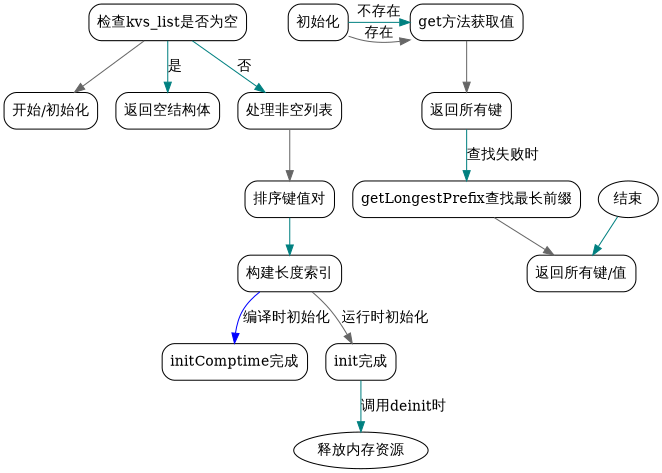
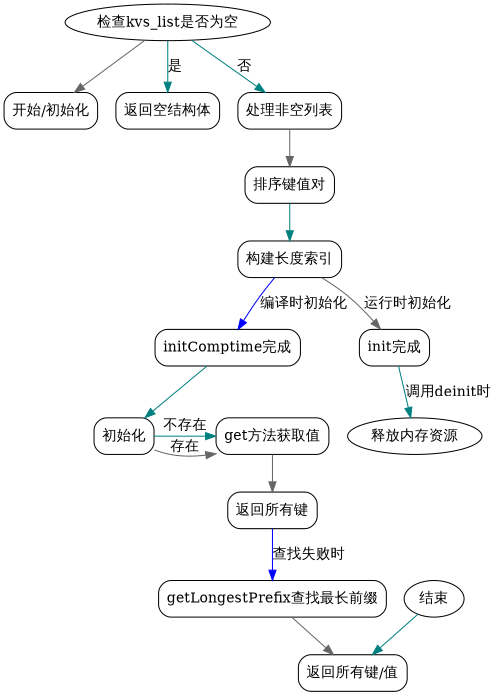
(168, 22) -> (168, 22)
(467, 150) -> (272, 549)
none -> (180, 389)
